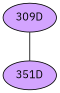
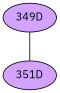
(30, 18) -> (30, 18)
